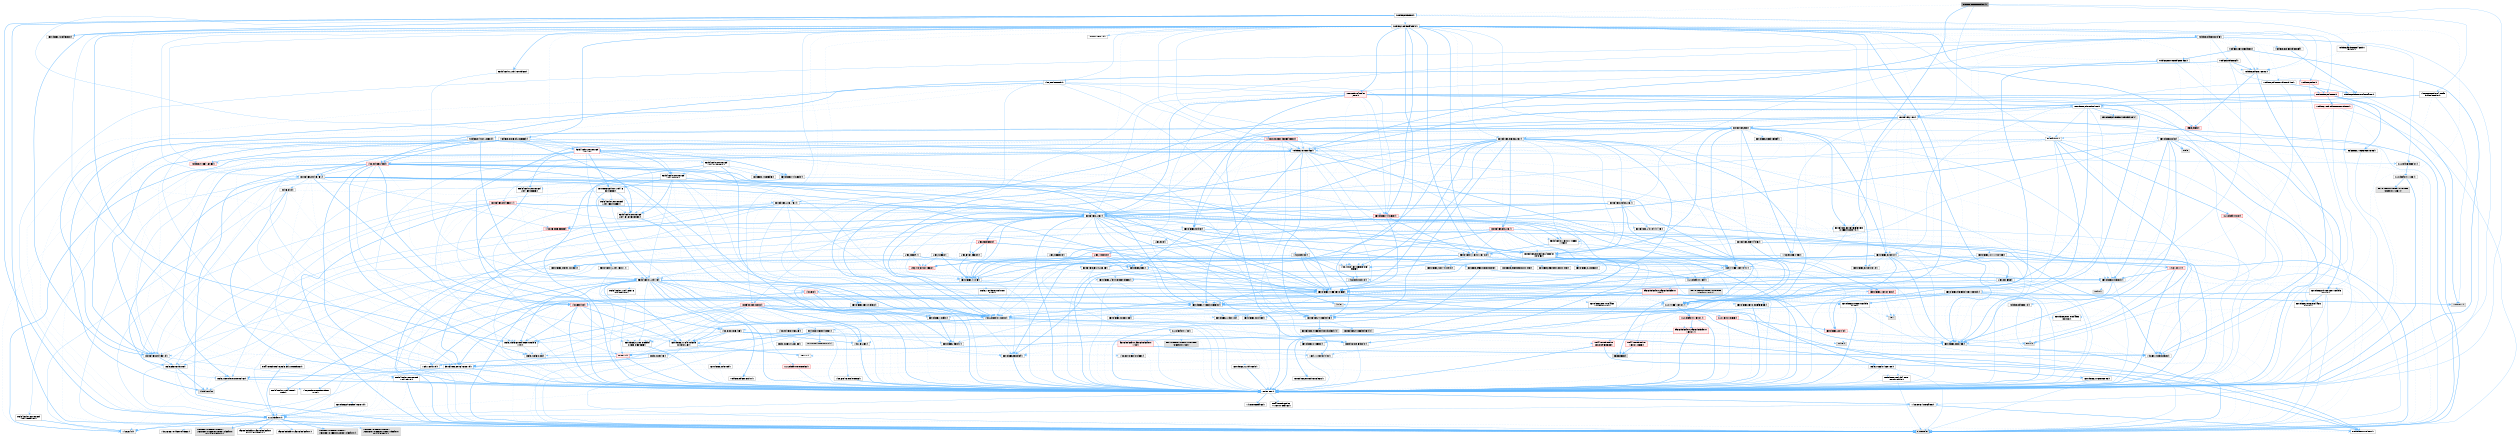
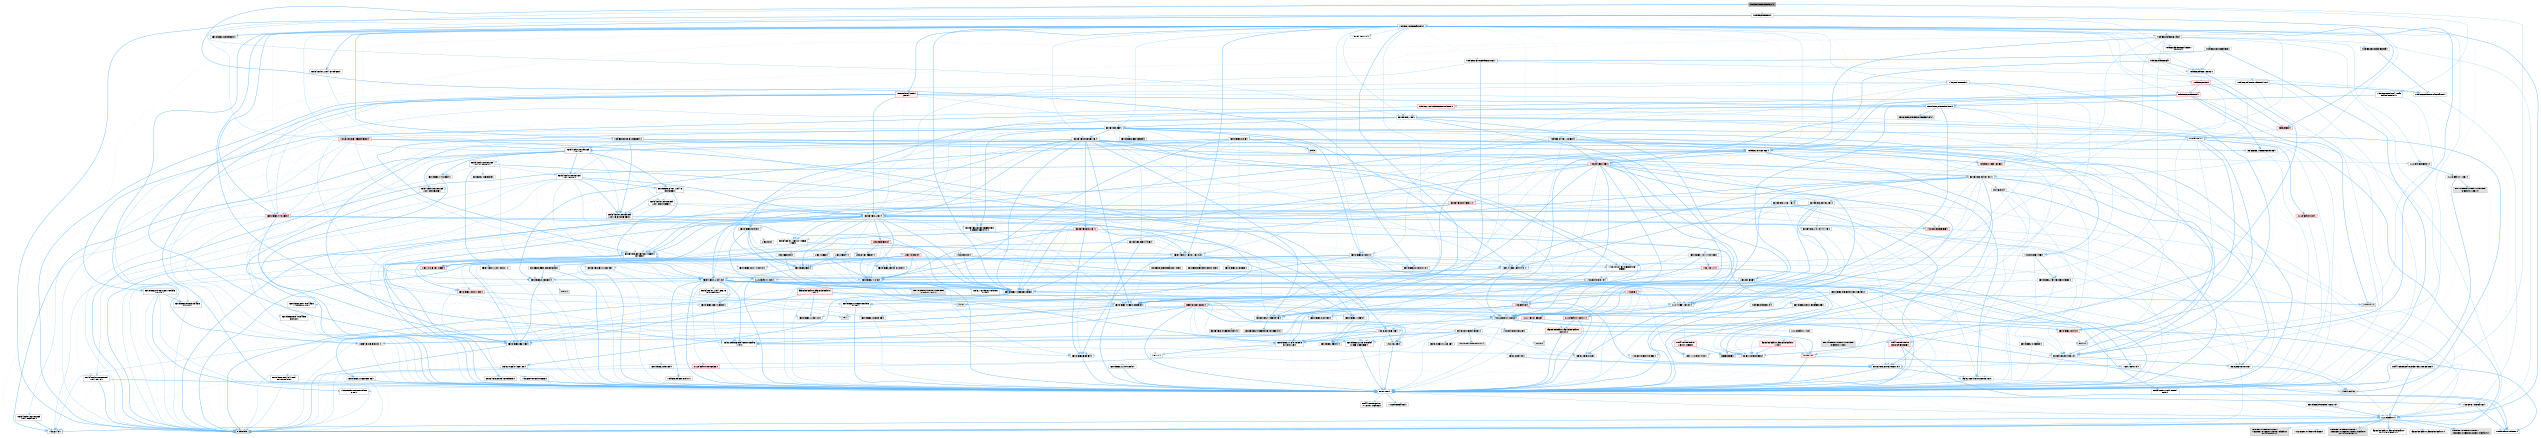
(2219, 105) -> (2246, 103)
